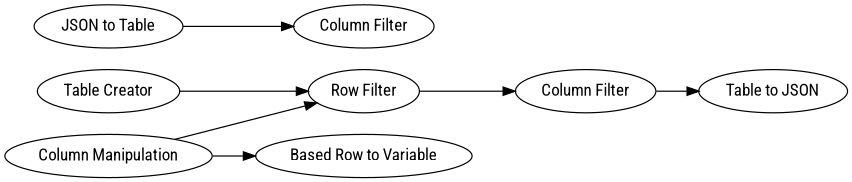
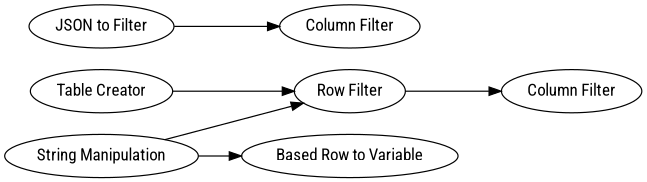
(109, 26) -> (102, 26)
(773, 91) -> none
(109, 156) -> (102, 156)
